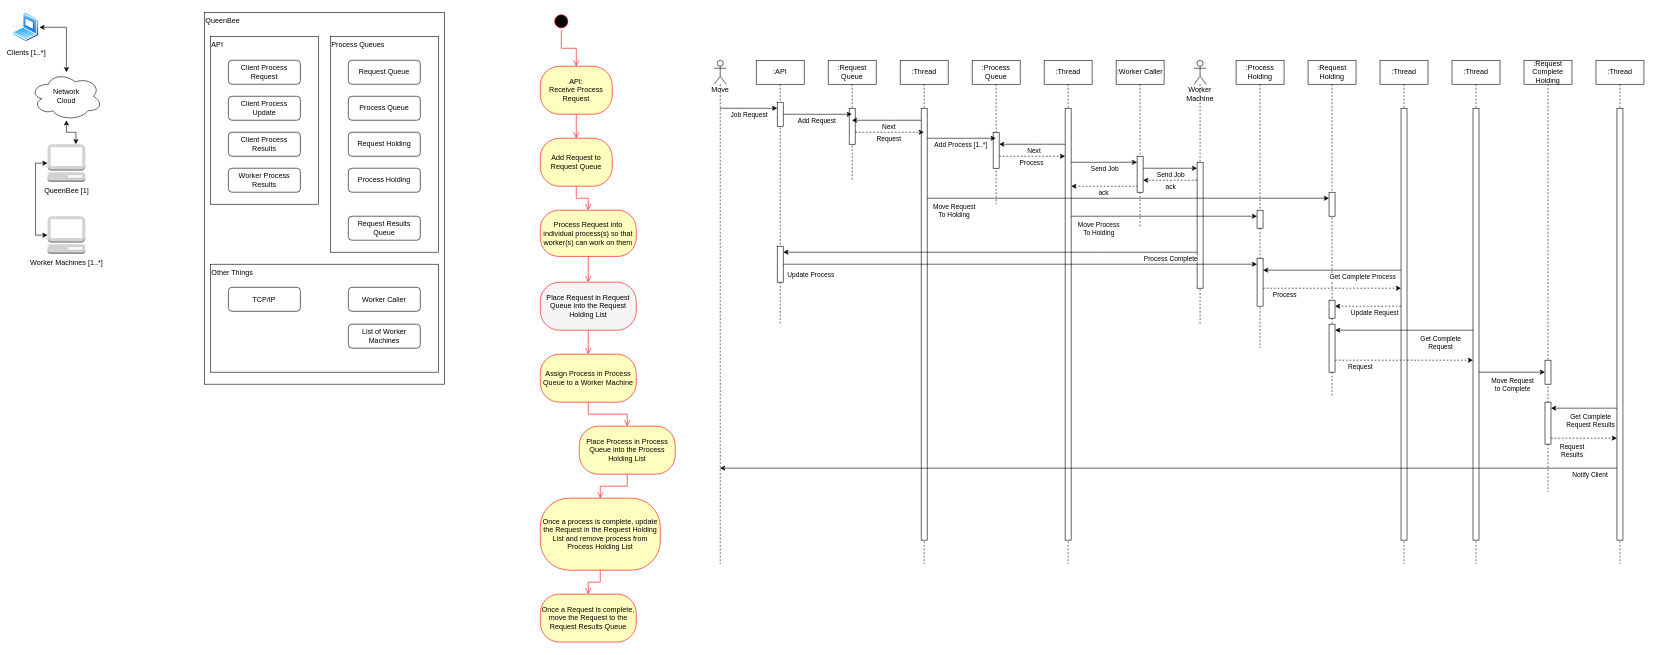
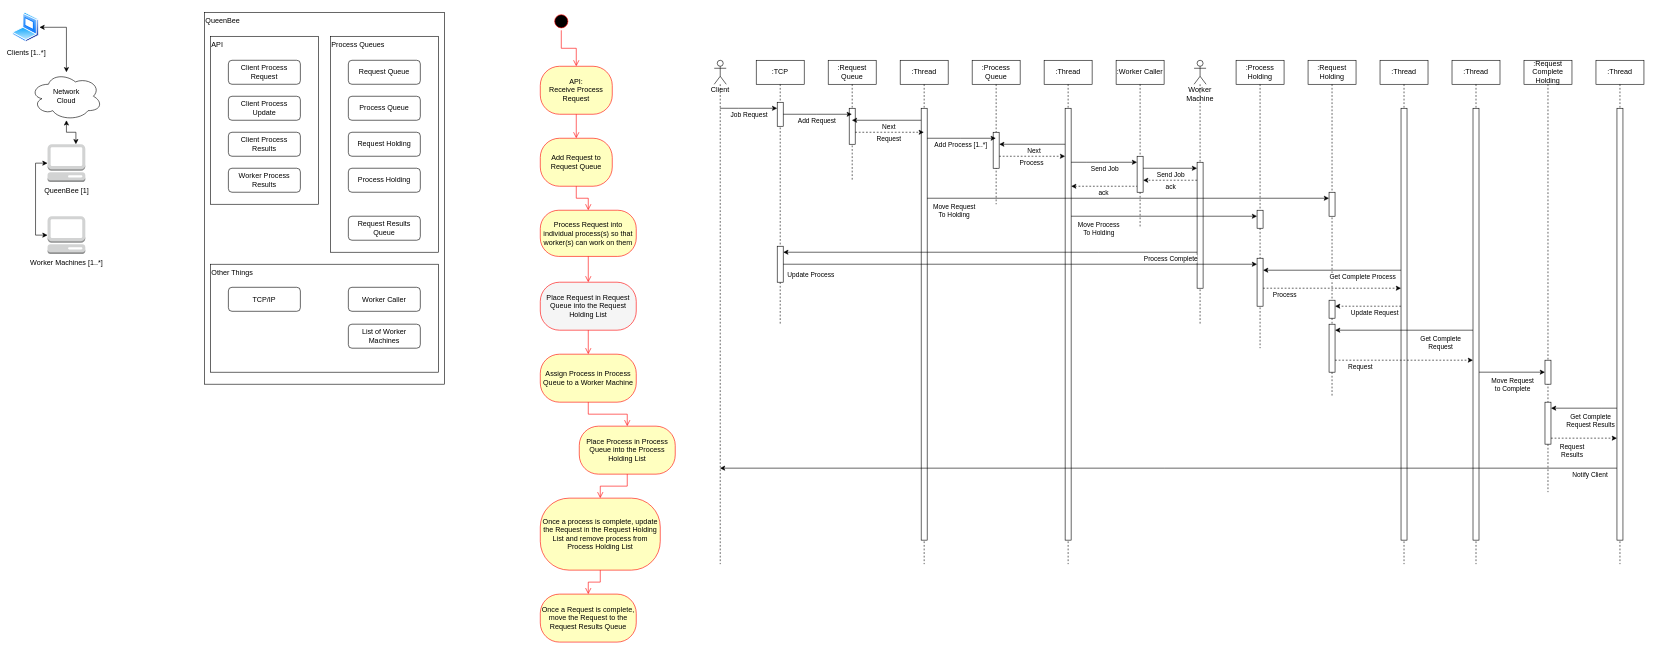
(780, 72) -> (780, 72)
(720, 95) -> (720, 95)
